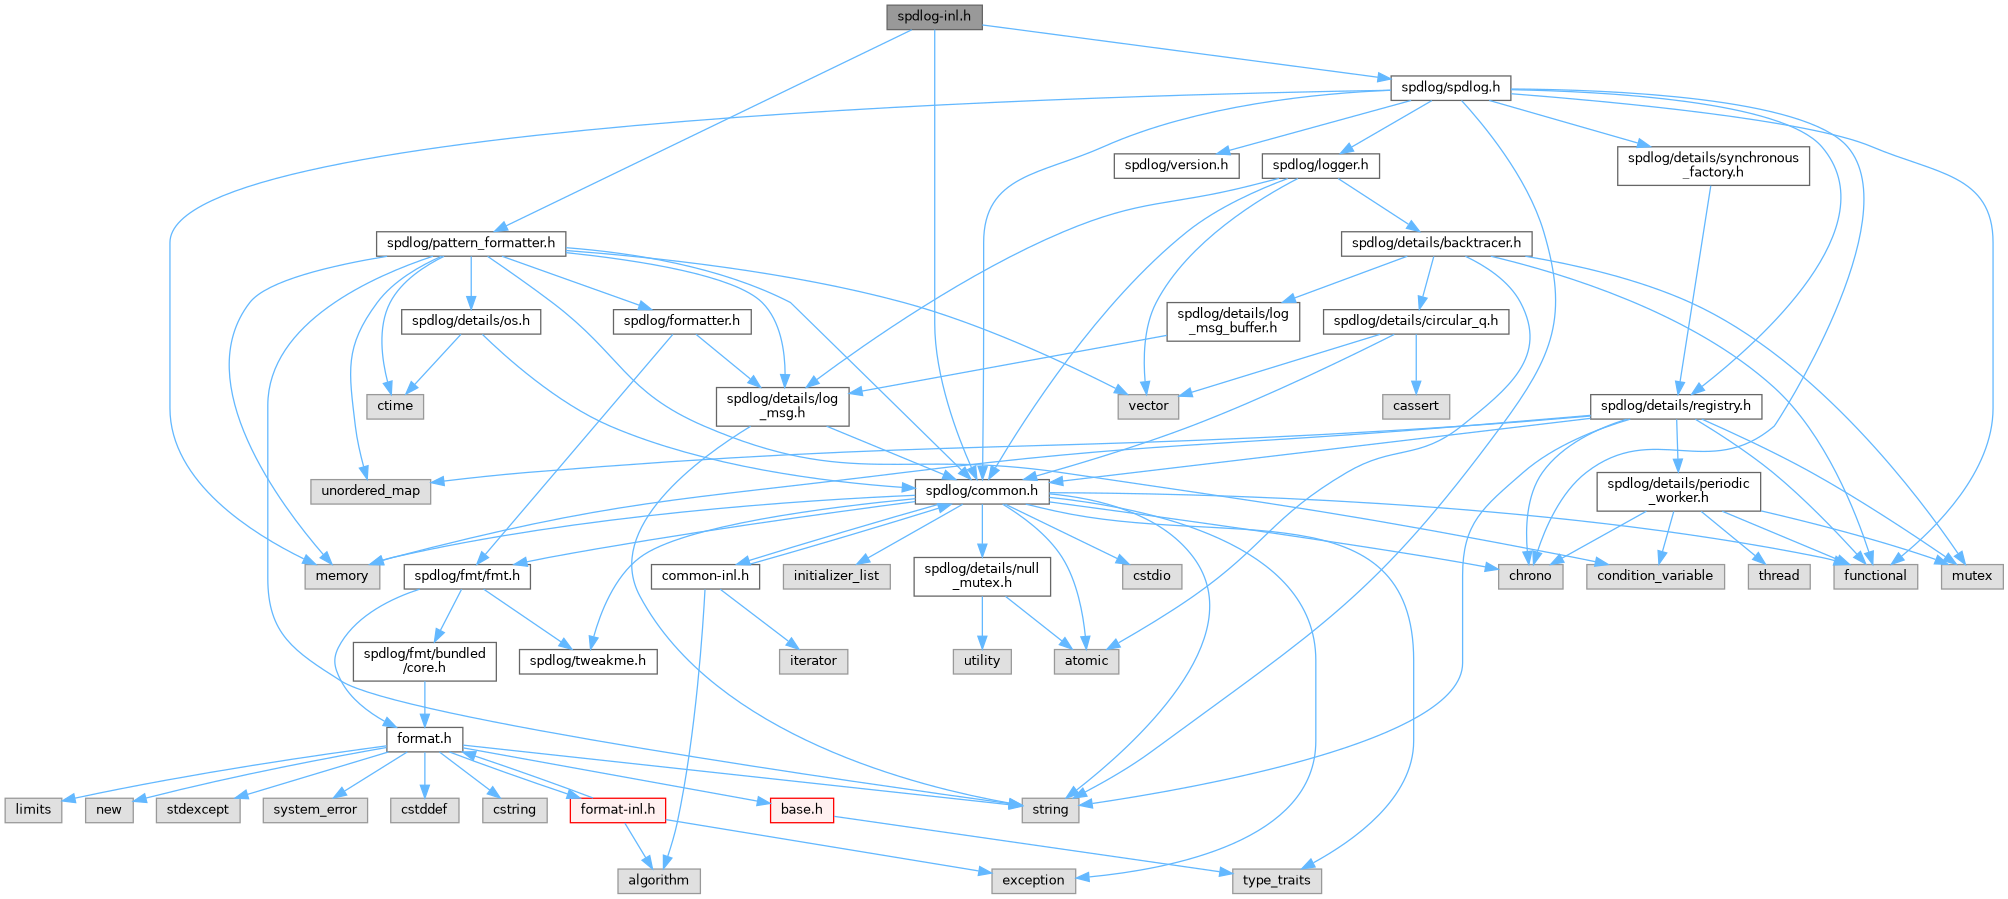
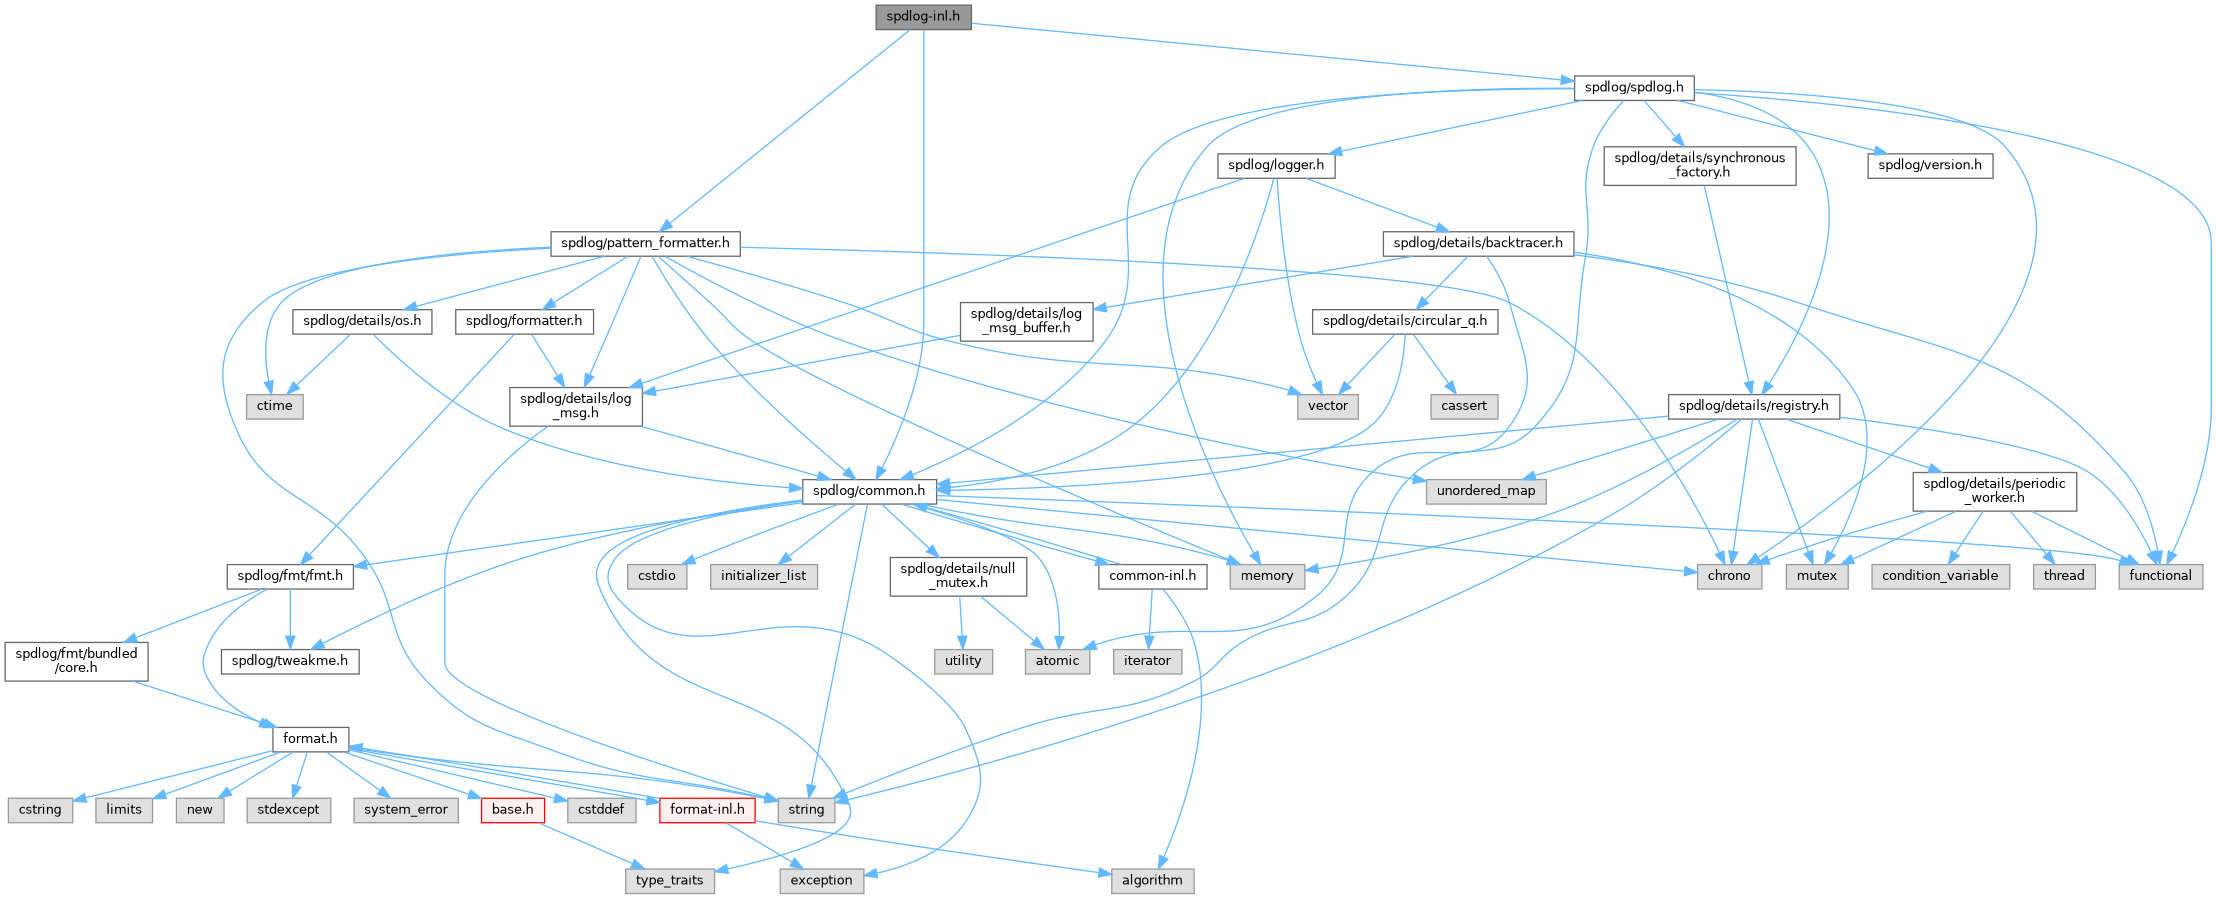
(895, 464) -> (1264, 269)
